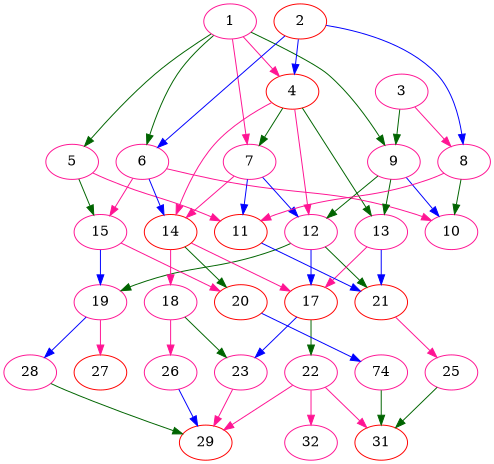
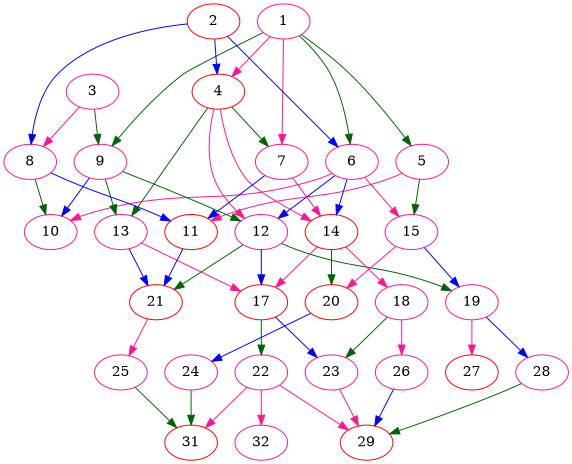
(366, 195) -> (103, 194)
(279, 196) -> (317, 189)
(381, 372) -> (191, 372)
